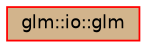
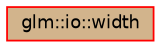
(73, 24) -> (80, 24)
